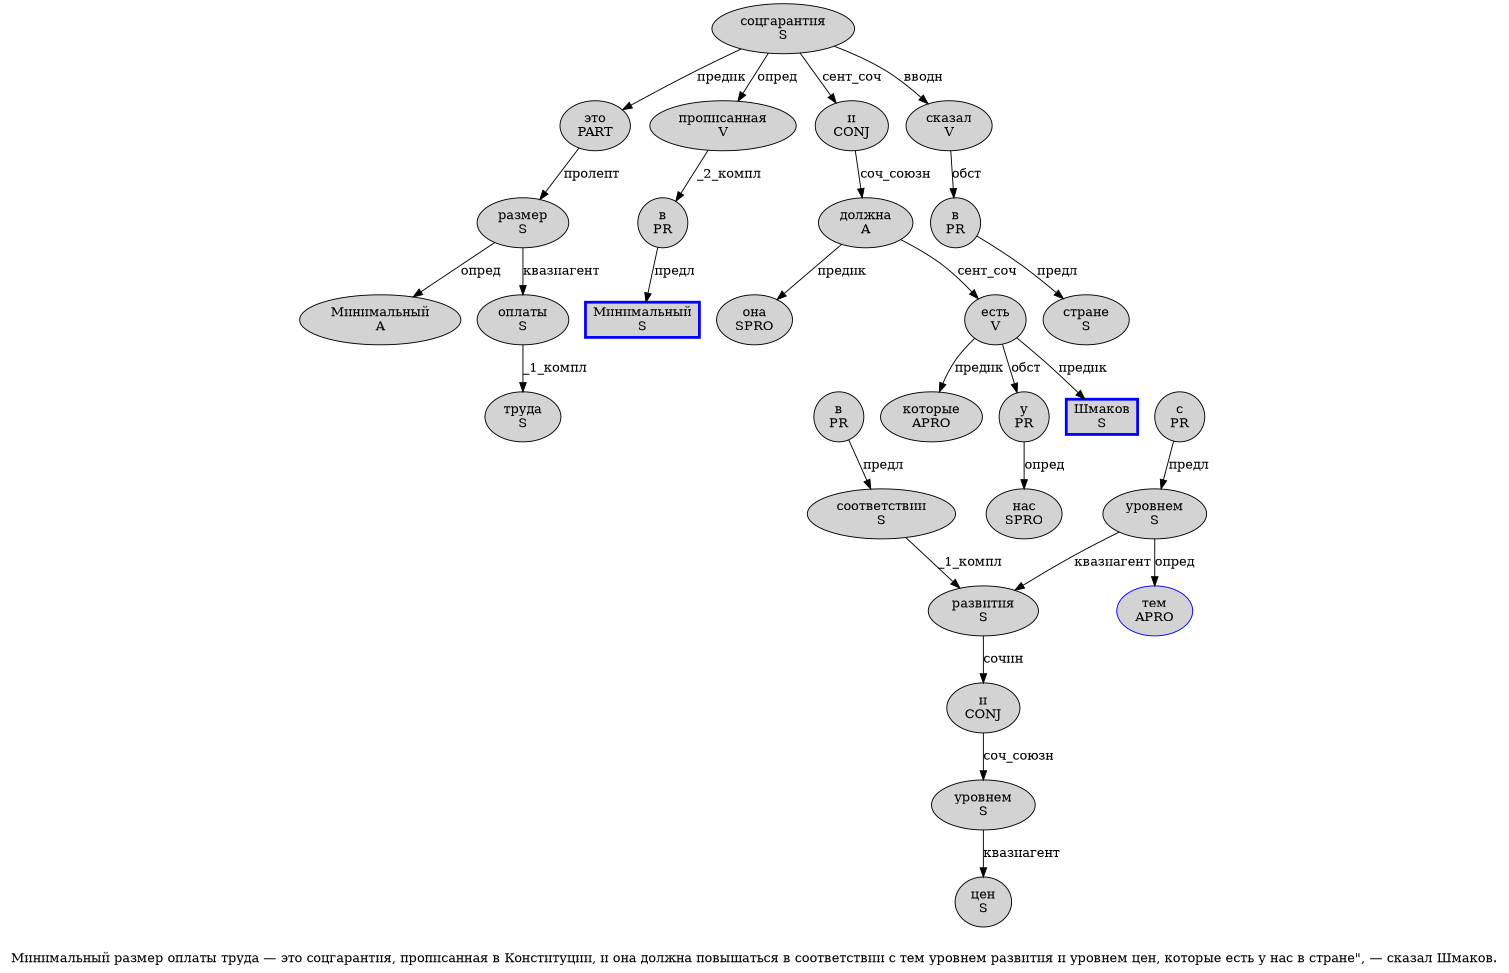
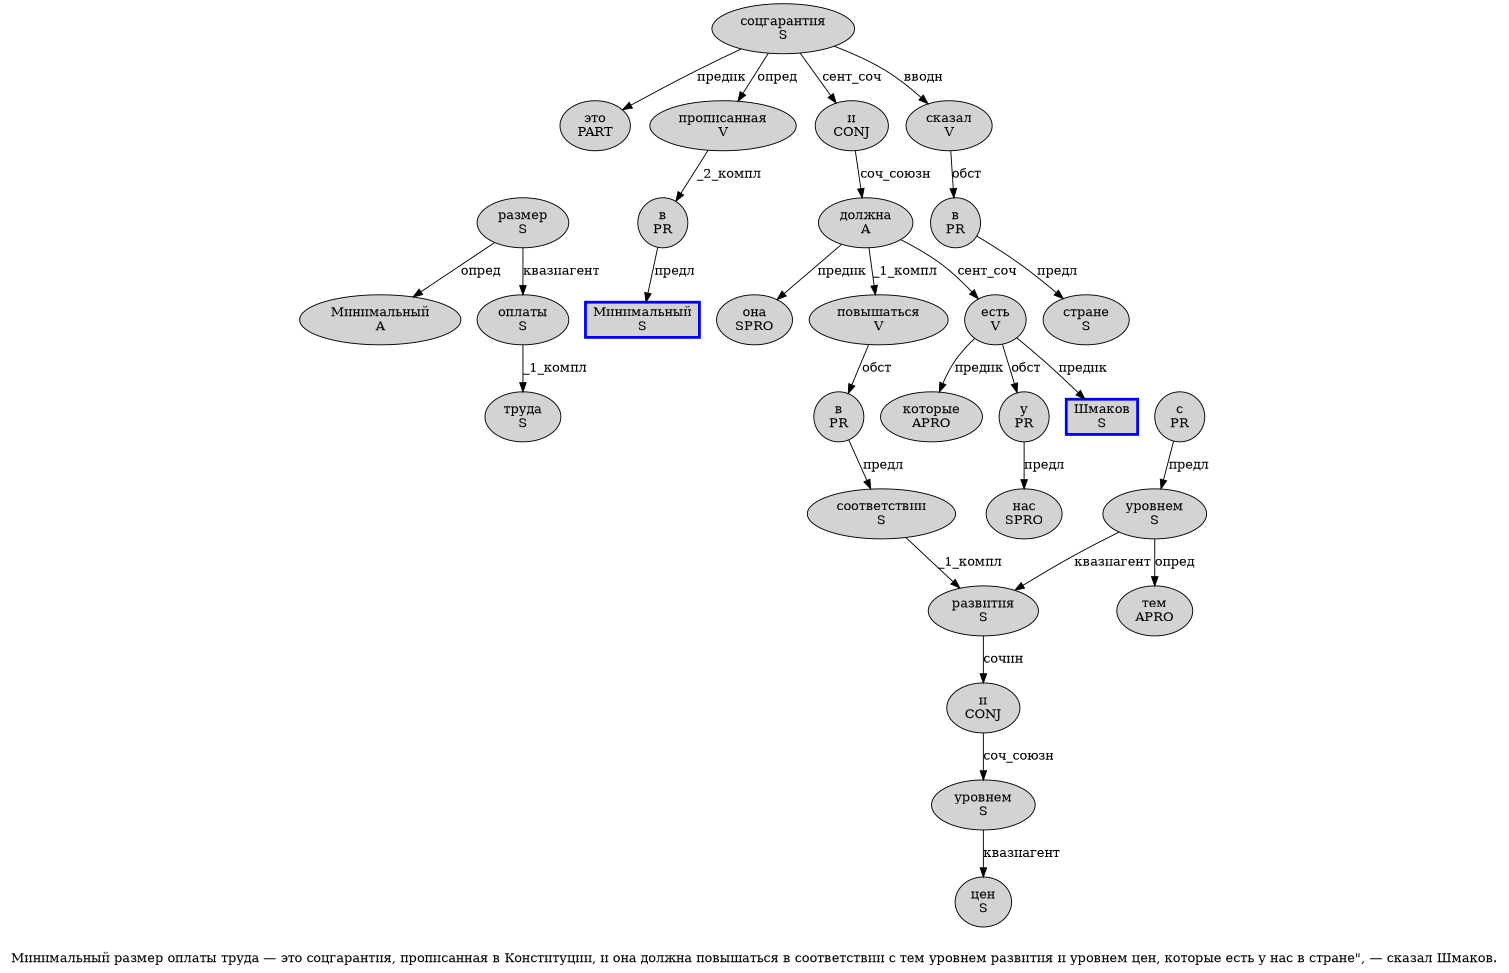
(562, 170) -> none
none -> (879, 320)
(1045, 465) -> (1045, 465)
(1155, 611) -> (1155, 611)
